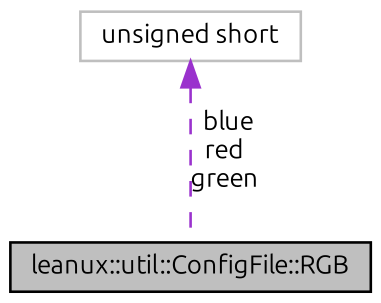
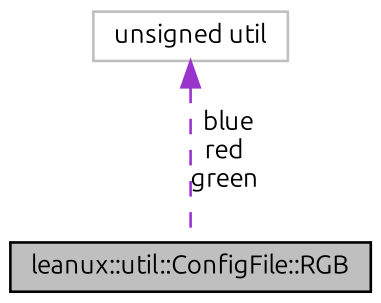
(191, 36) -> (191, 36)
